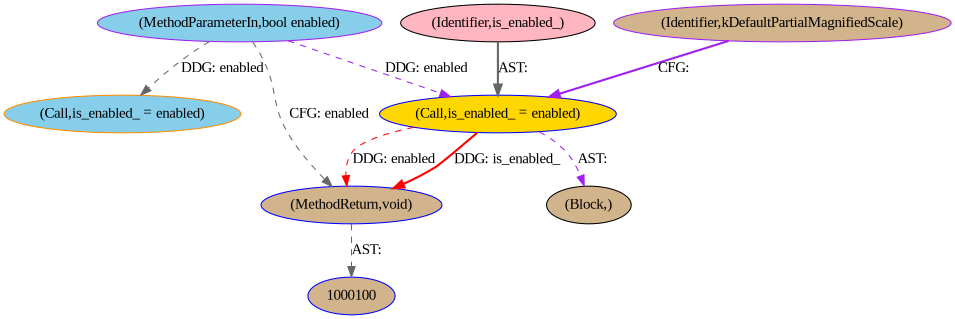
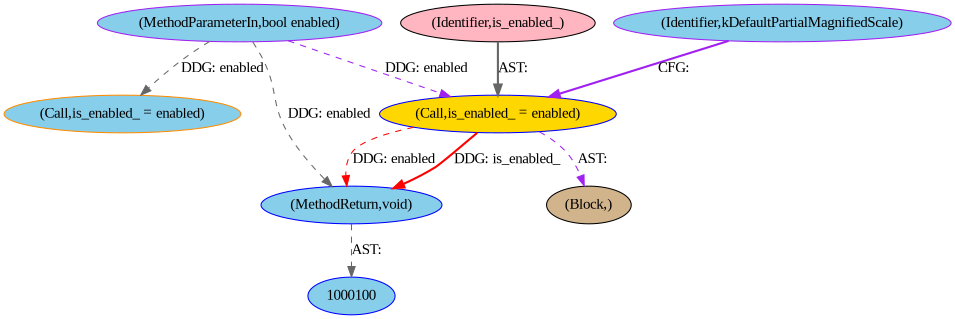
(782, 23) -> (782, 23)
(329, 114) -> (329, 114)
(351, 205) -> (351, 205)
(351, 296) -> (351, 296)
